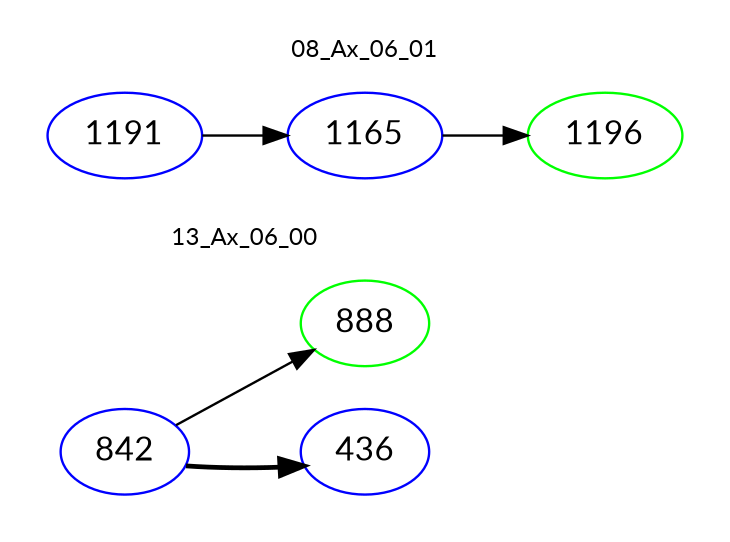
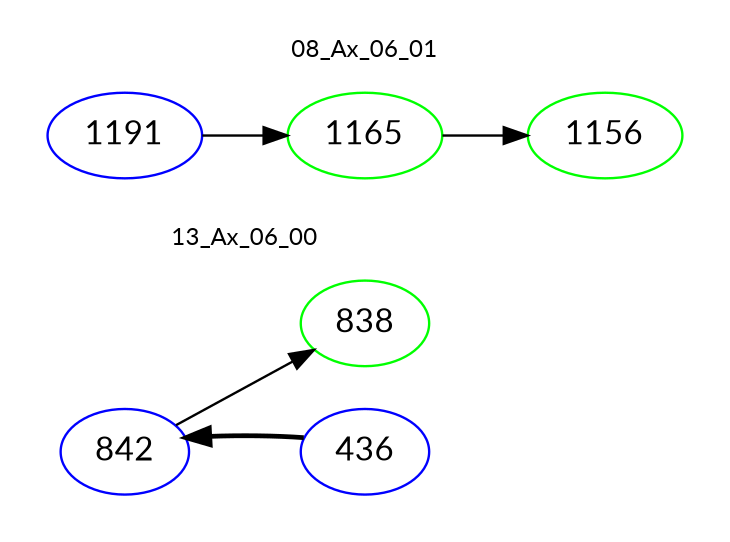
(365, 136) -> (365, 136)
(605, 136) -> (605, 136)
(365, 323) -> (365, 323)
(233, 468) -> (257, 436)
